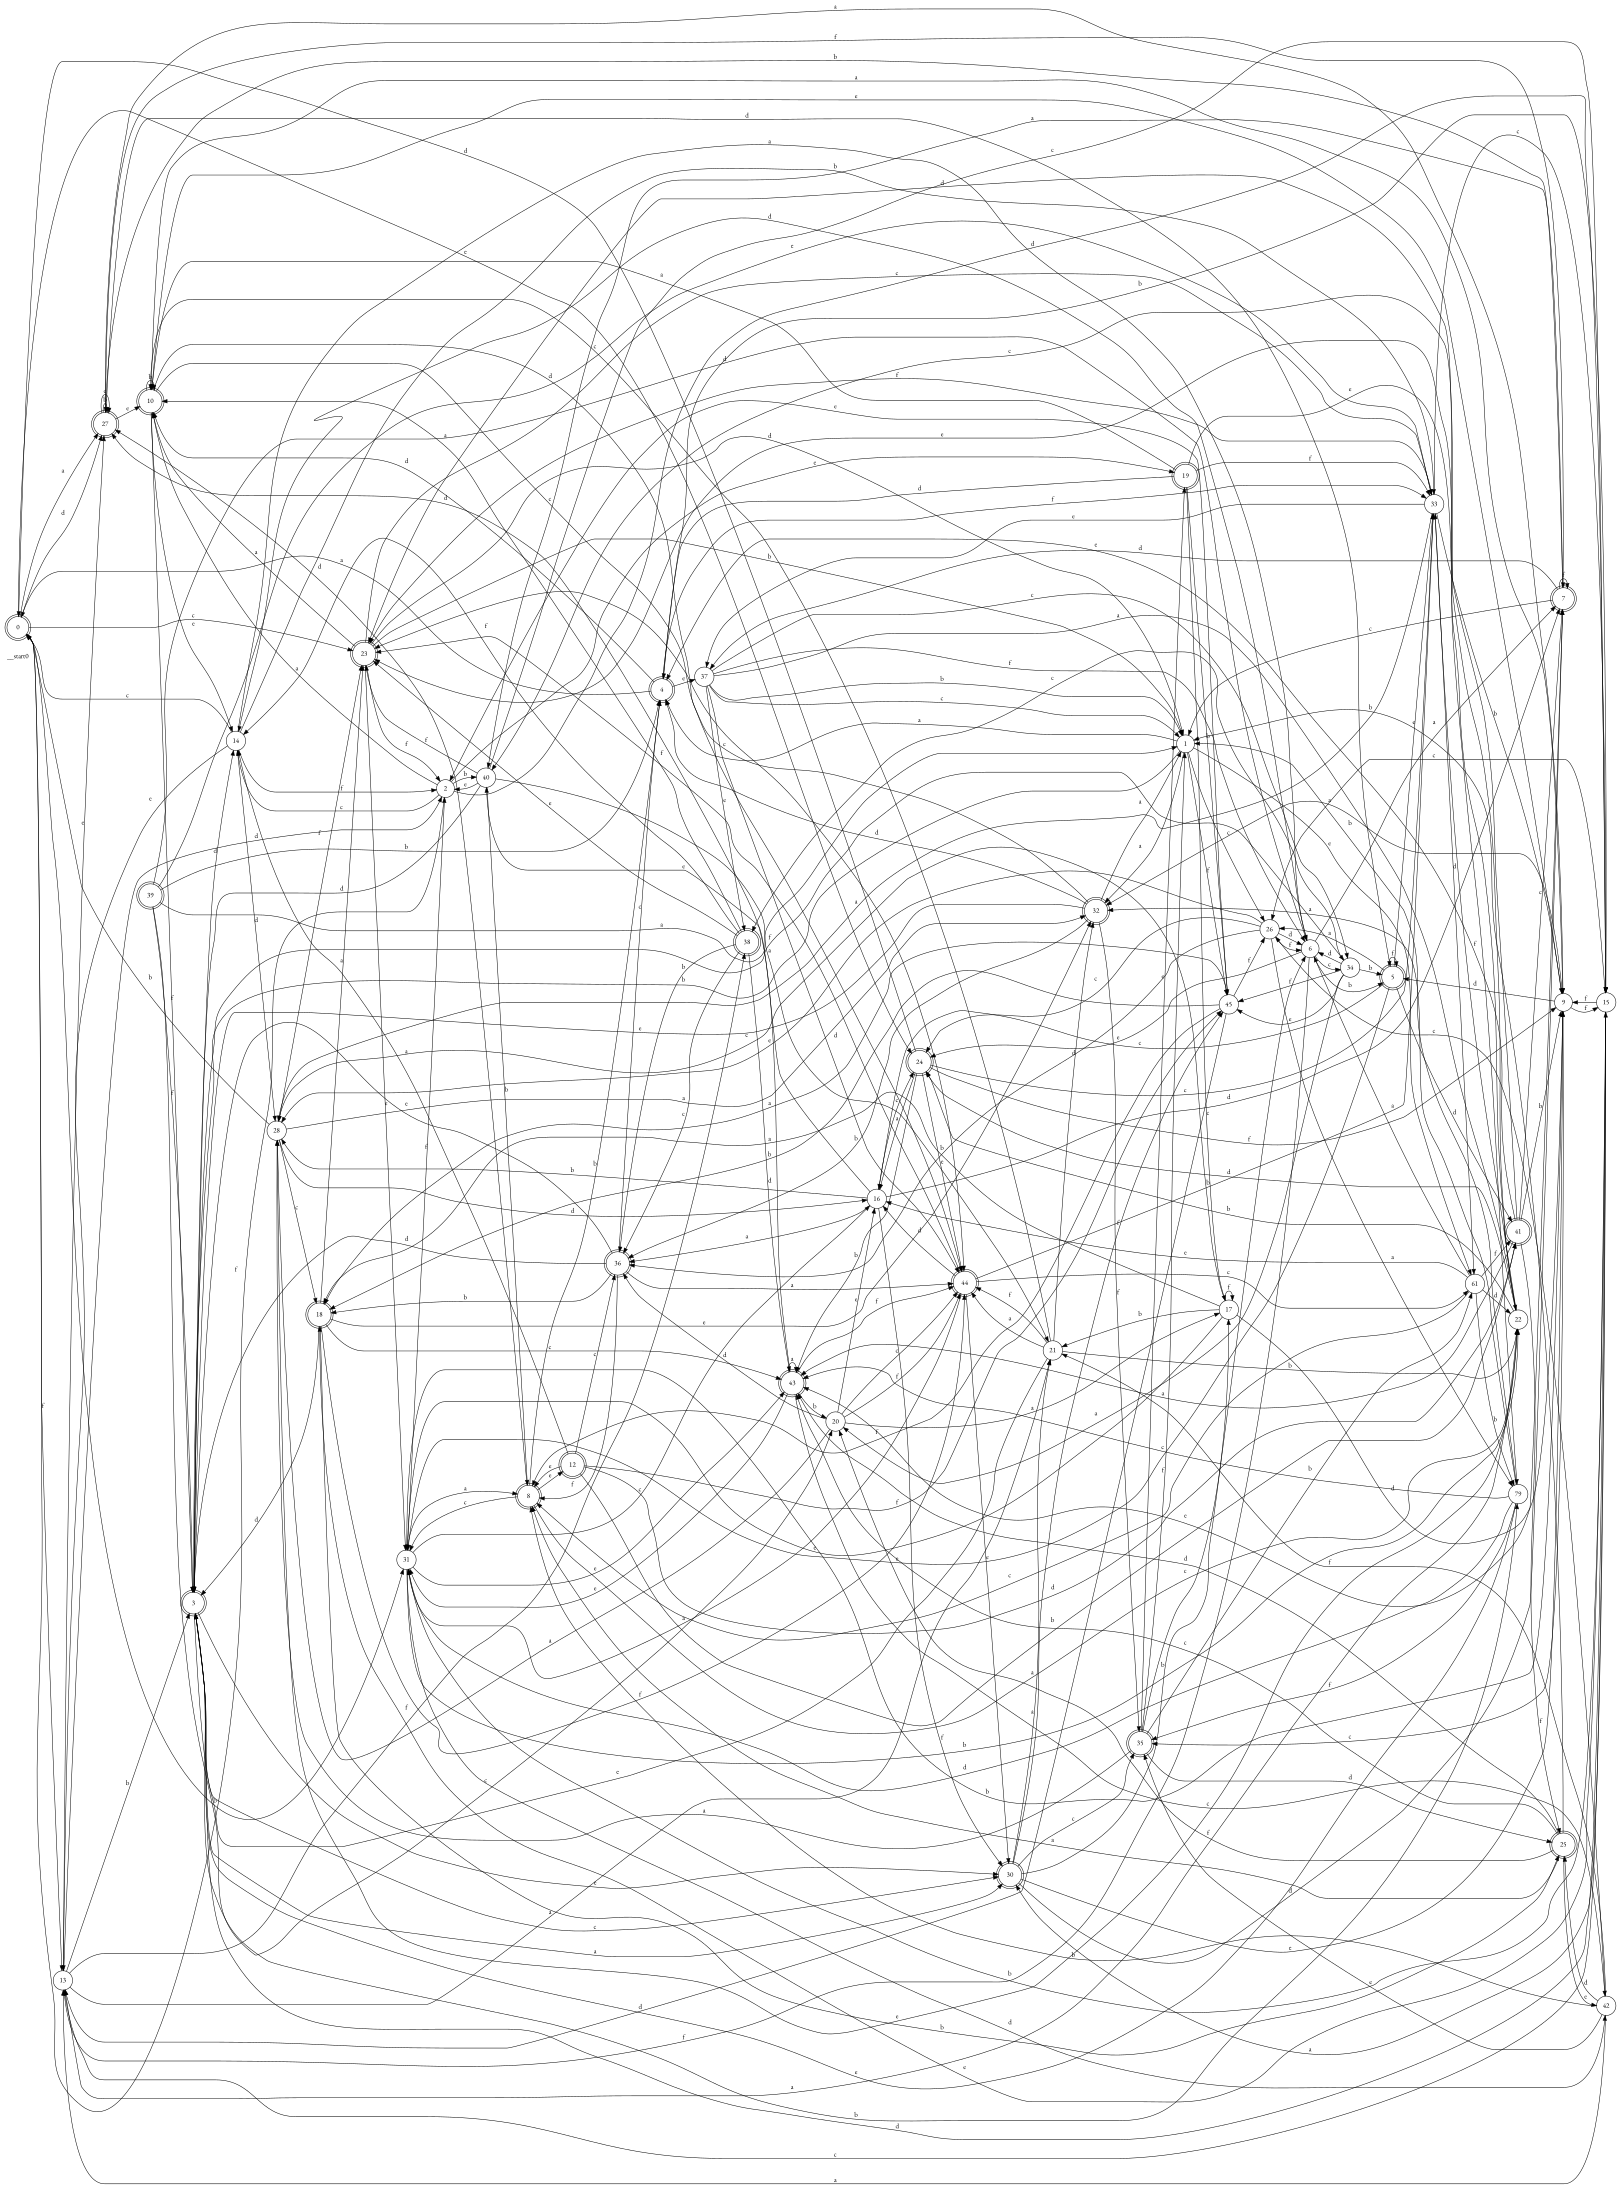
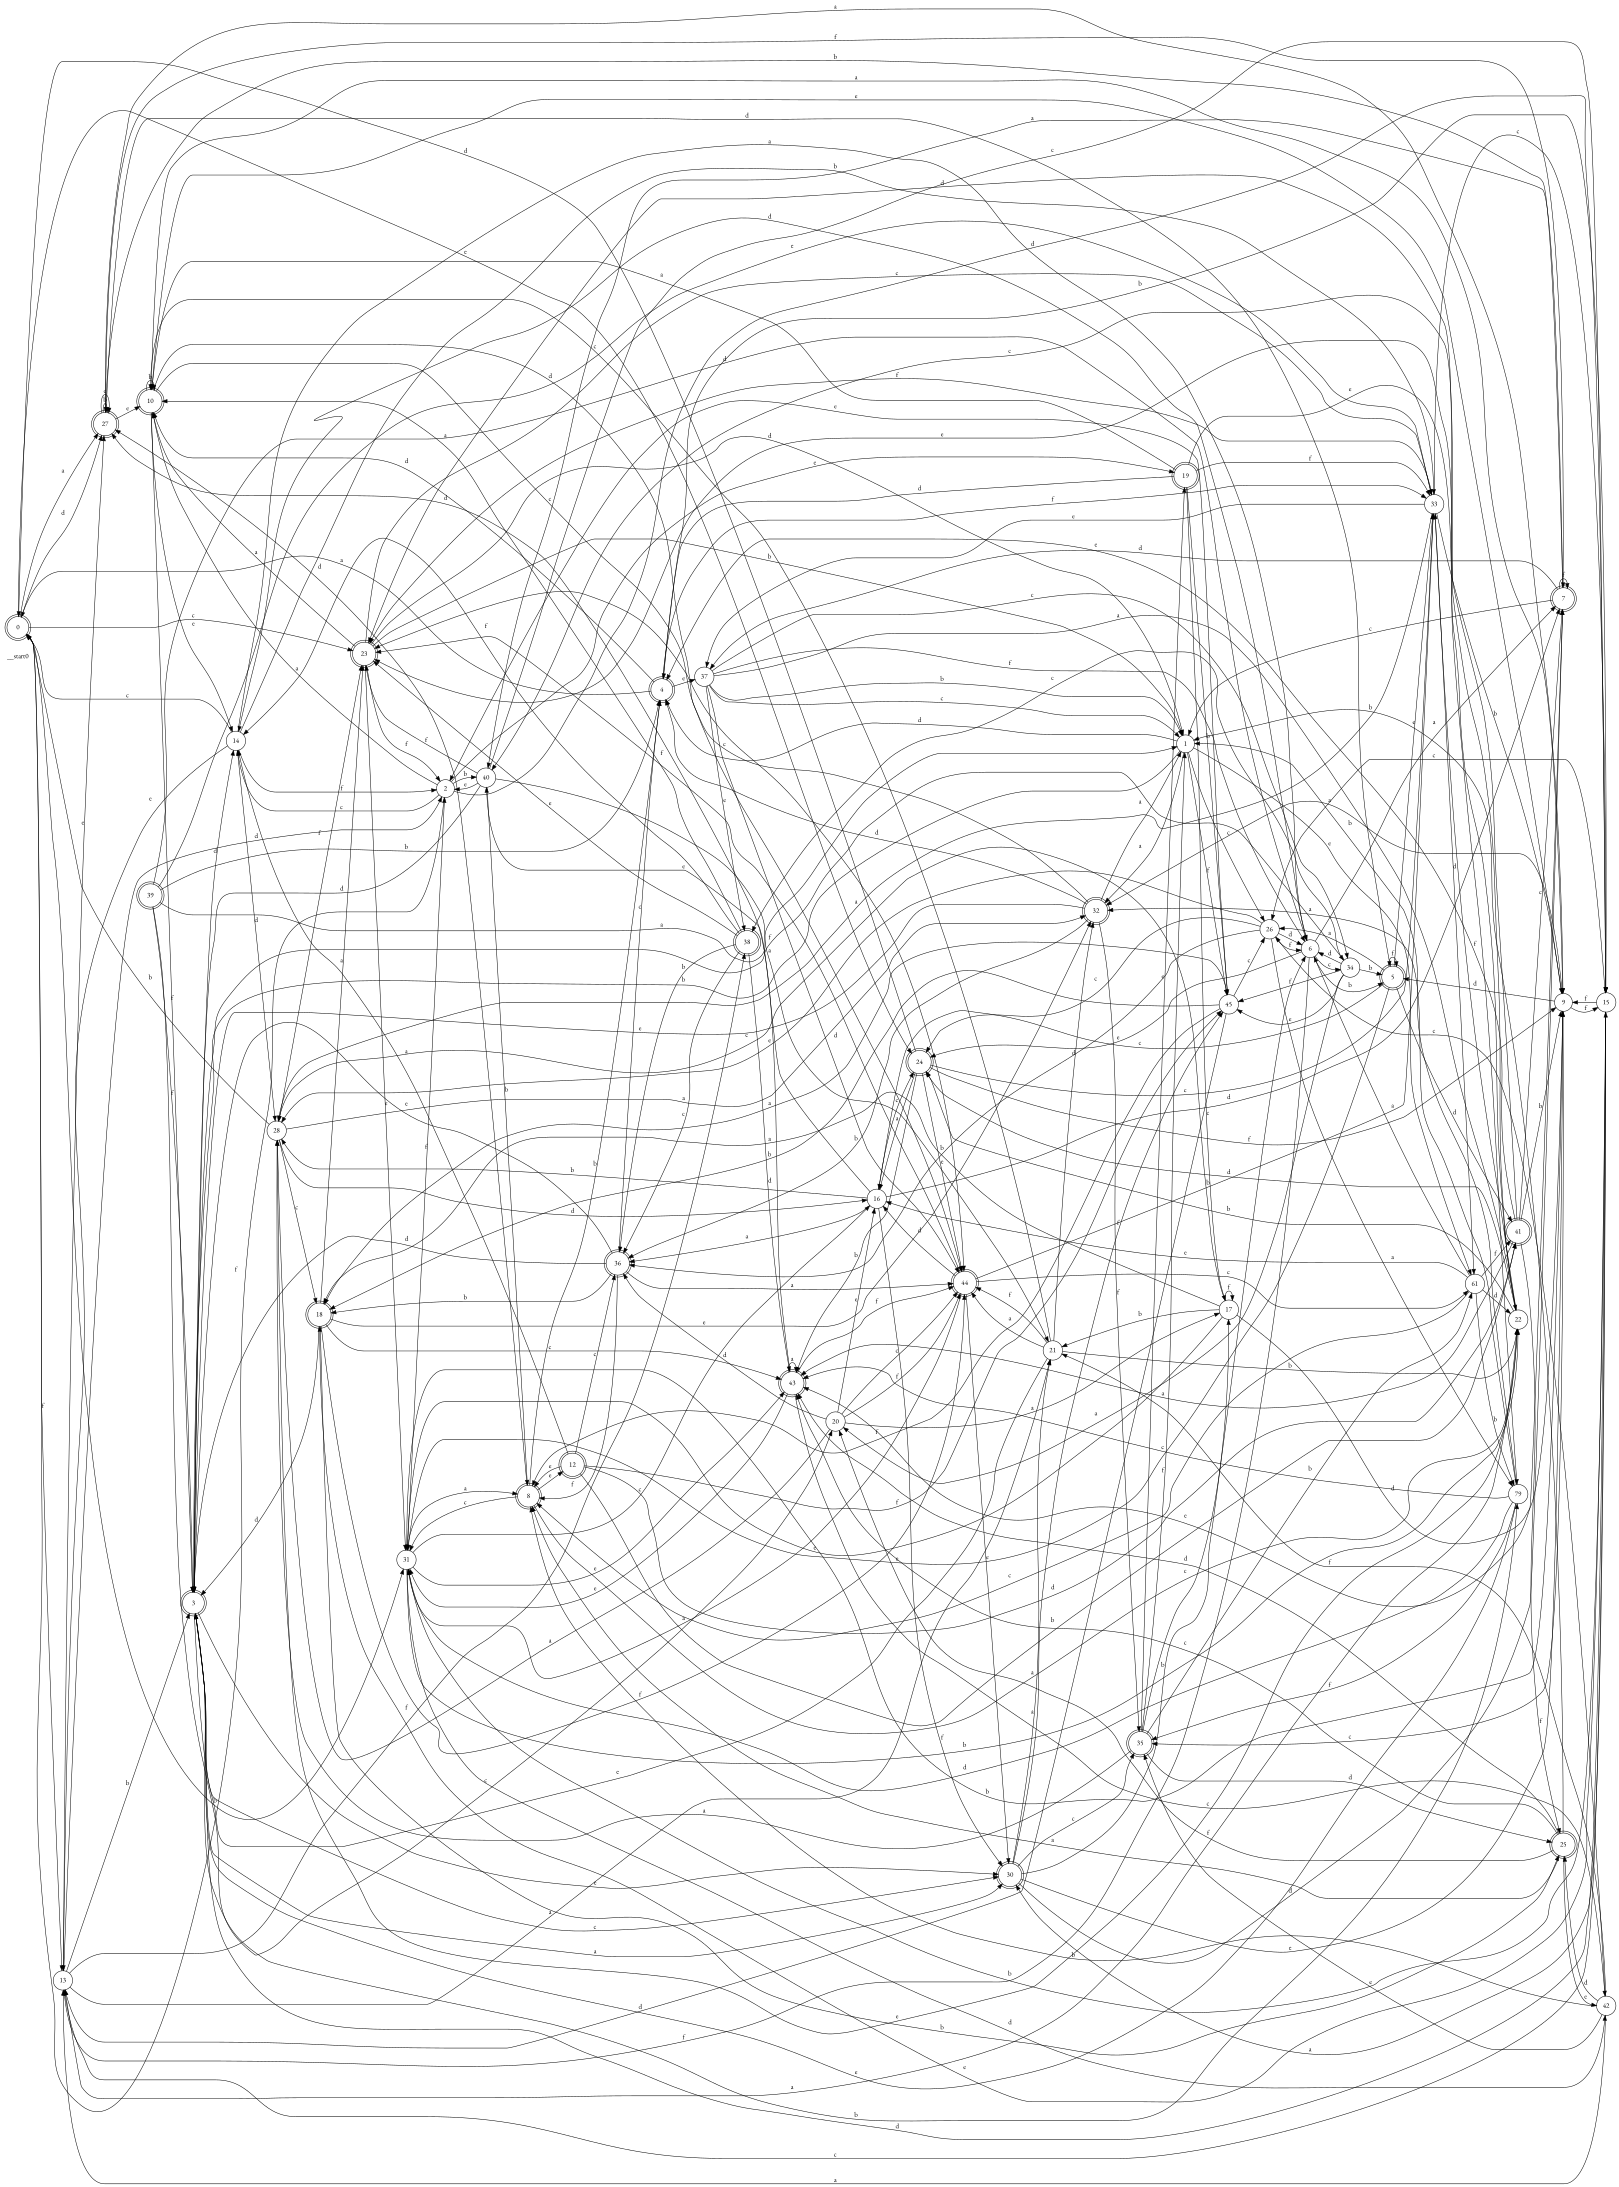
(920, 720) -> (920, 720)
(1249, 960) -> (1249, 960)
(809, 1406) -> none
